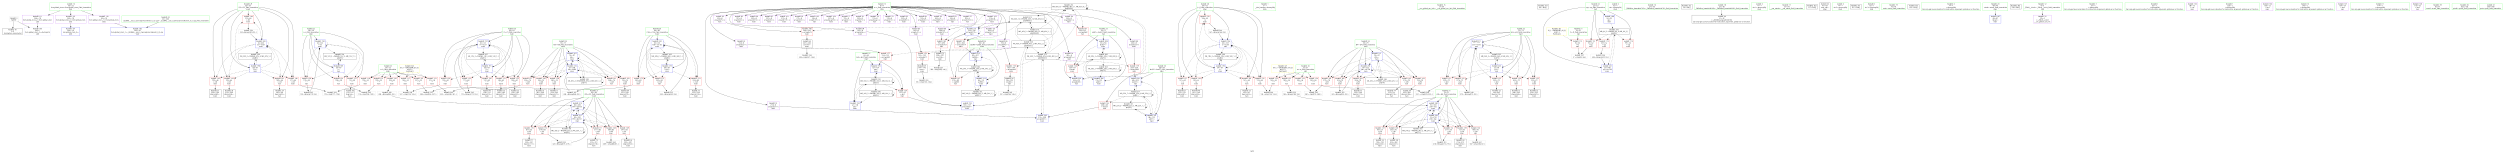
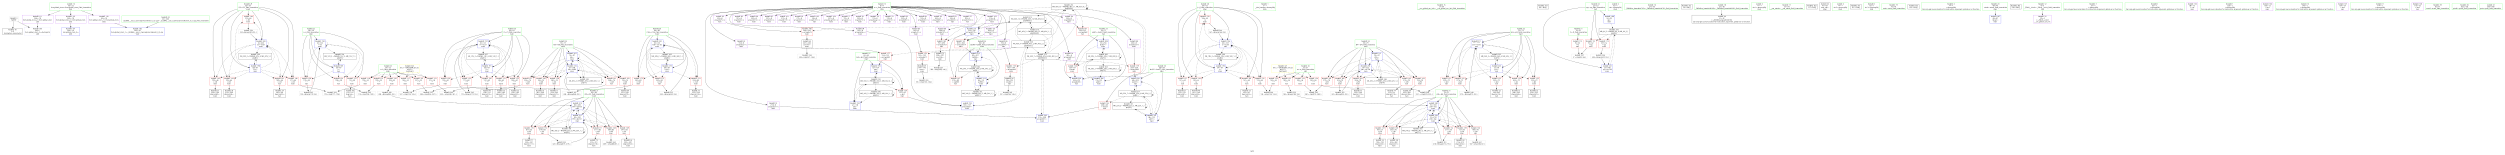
(1557, 32) -> none
(1628, 44) -> none
(584, 81) -> (584, 81)
